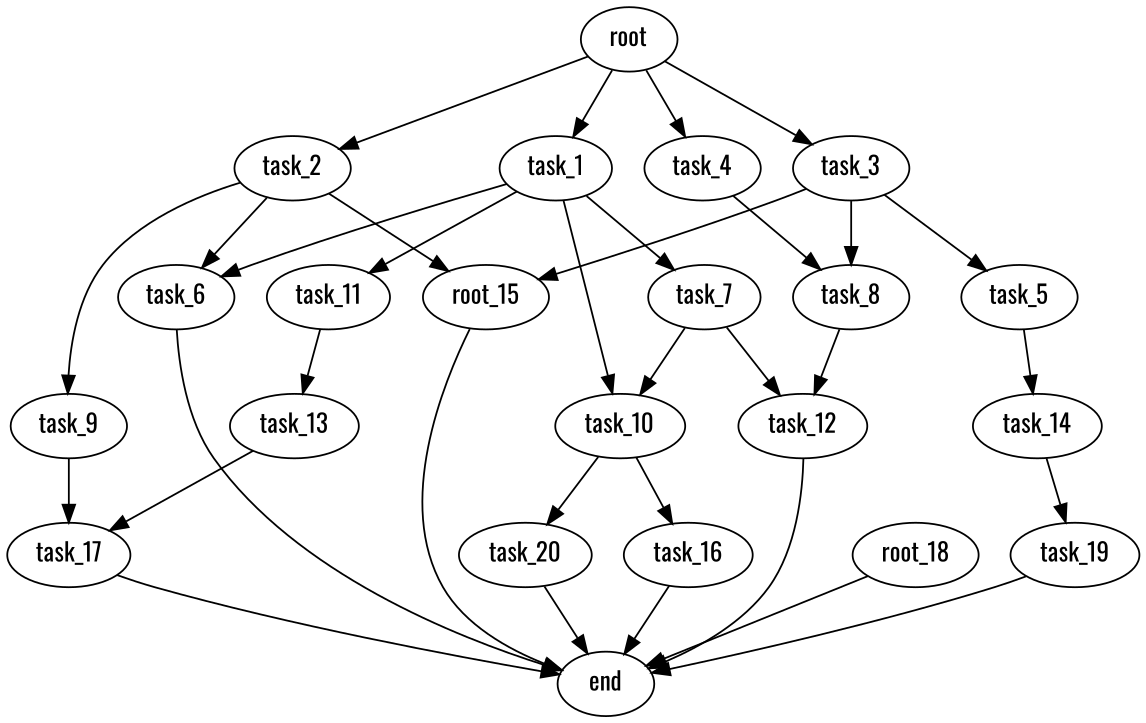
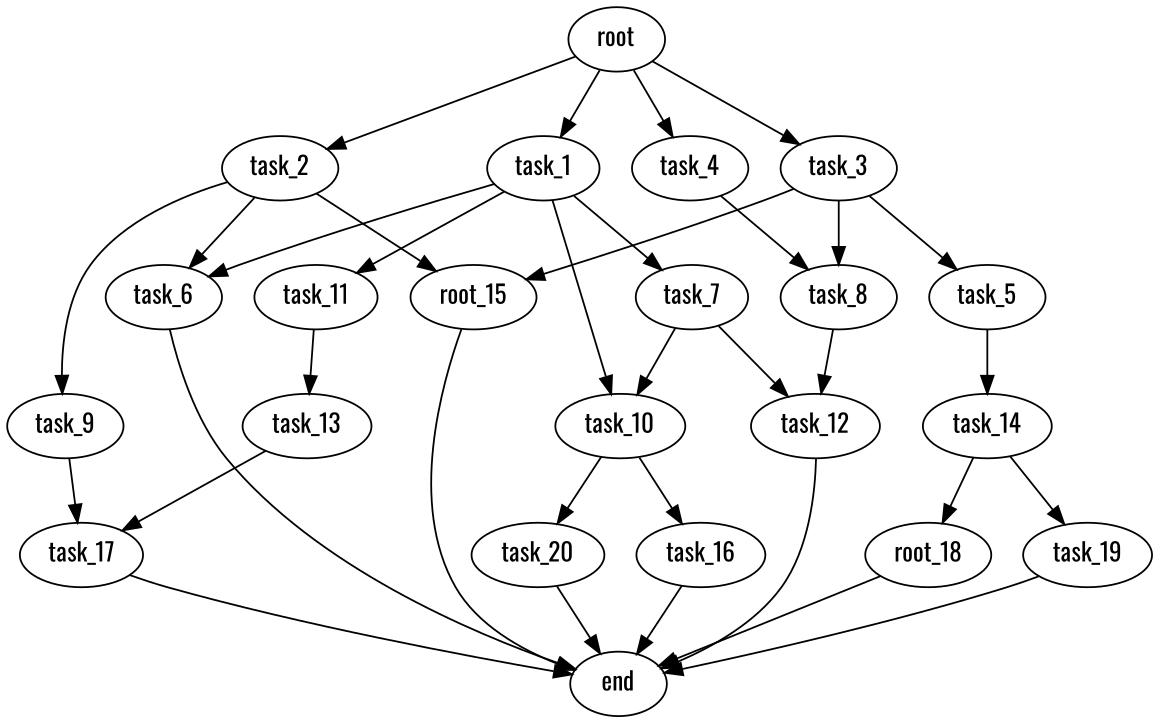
none -> (962, 482)
